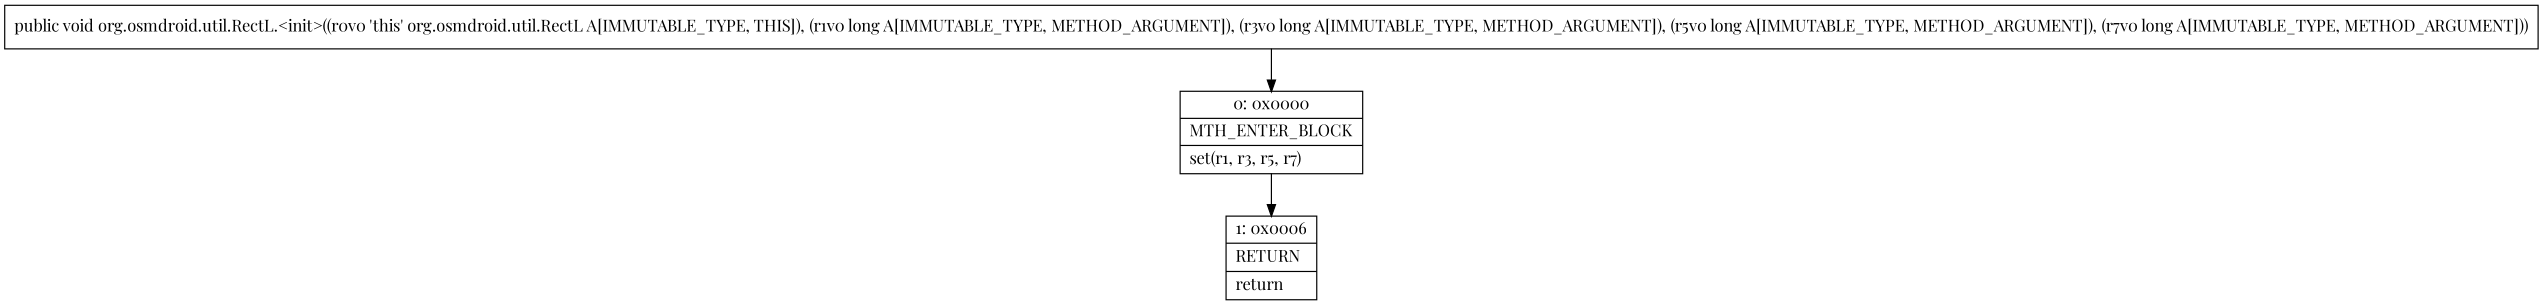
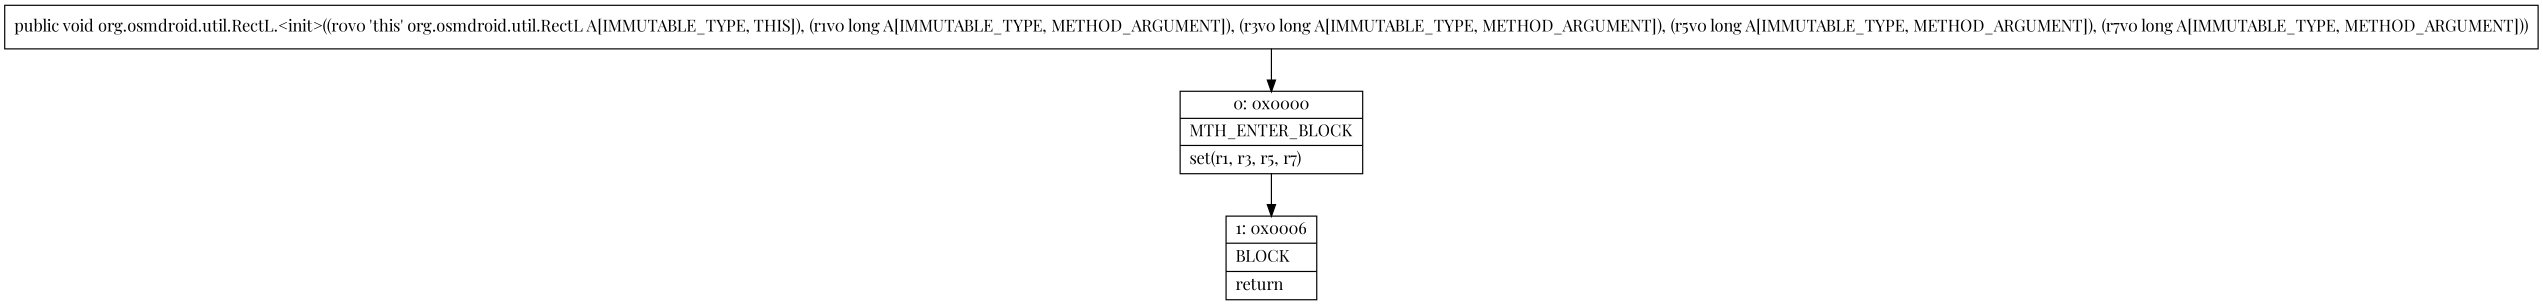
(1268, 257) -> (1263, 257)
